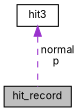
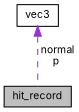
(38, 16) -> (38, 16)
